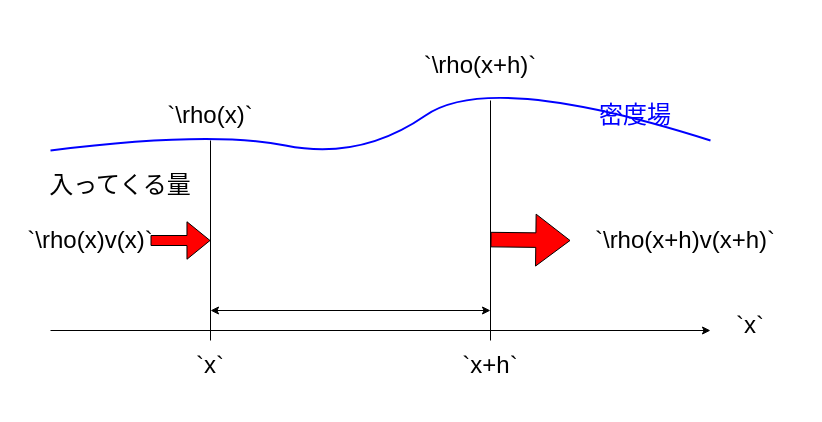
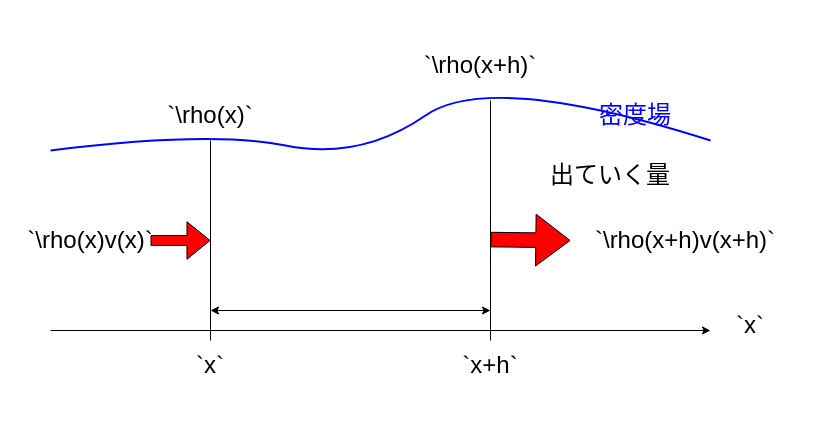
none -> (611, 176)
(121, 186) -> none
